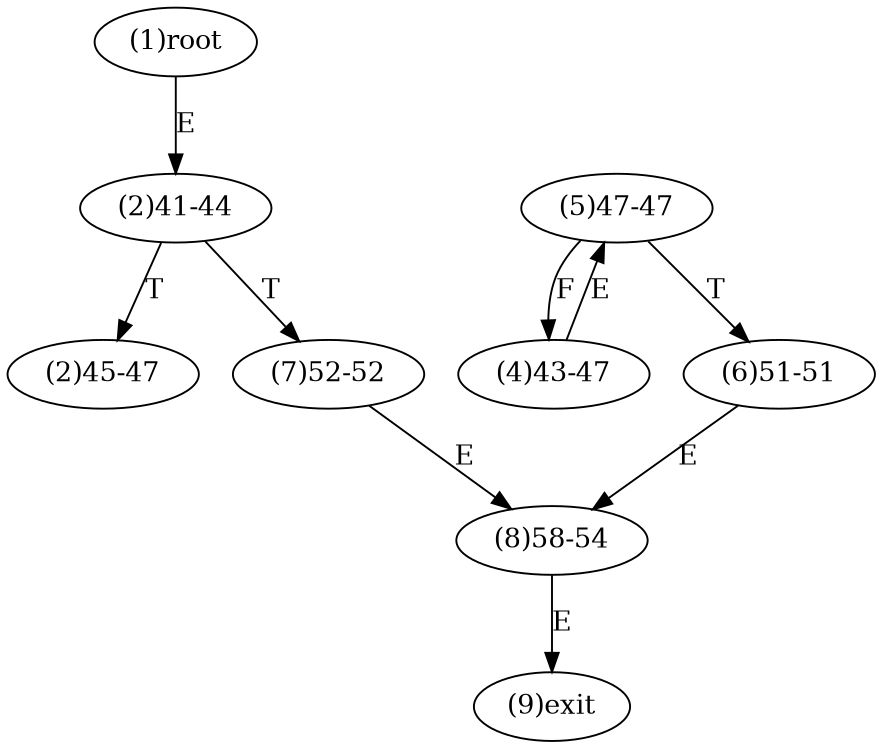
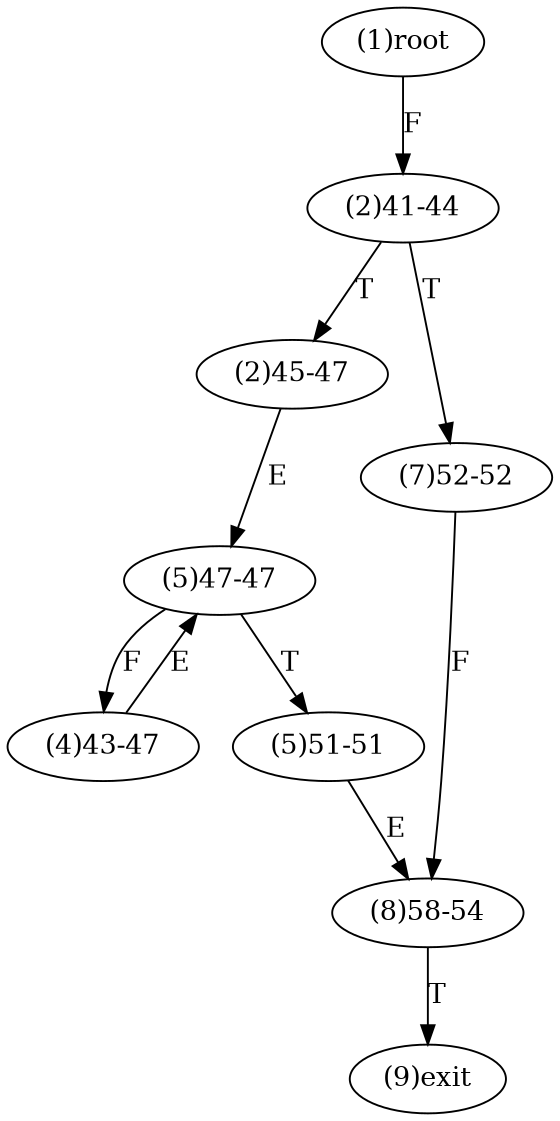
(186, 125) -> (413, 125)
(779, 374) -> (329, 747)
(465, 457) -> (460, 664)
none -> (259, 468)
(563, 624) -> (437, 996)
